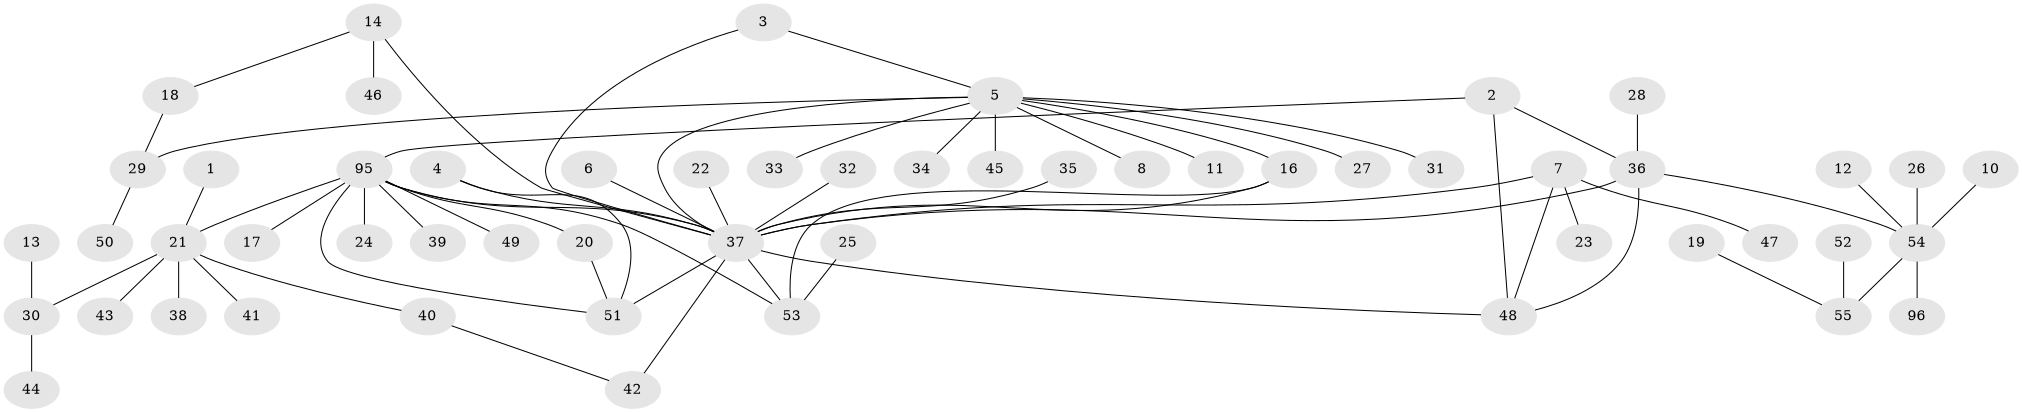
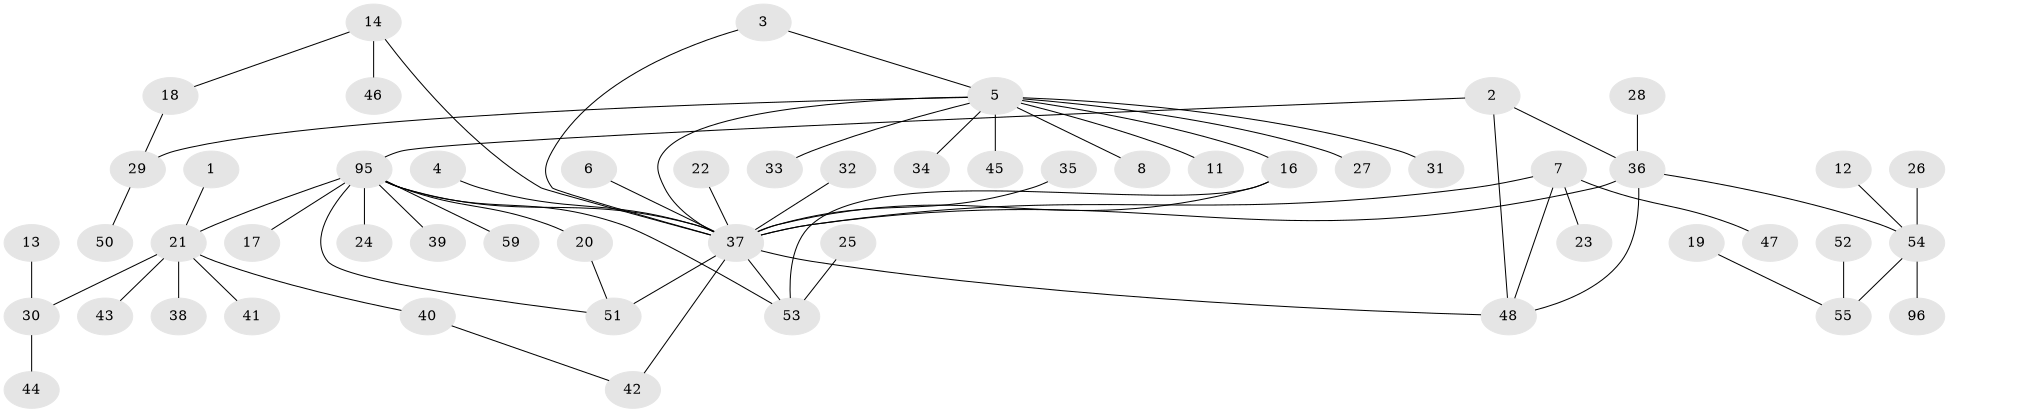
(1991, 169) -> none
(628, 238) -> none
(511, 243) -> (511, 243)
